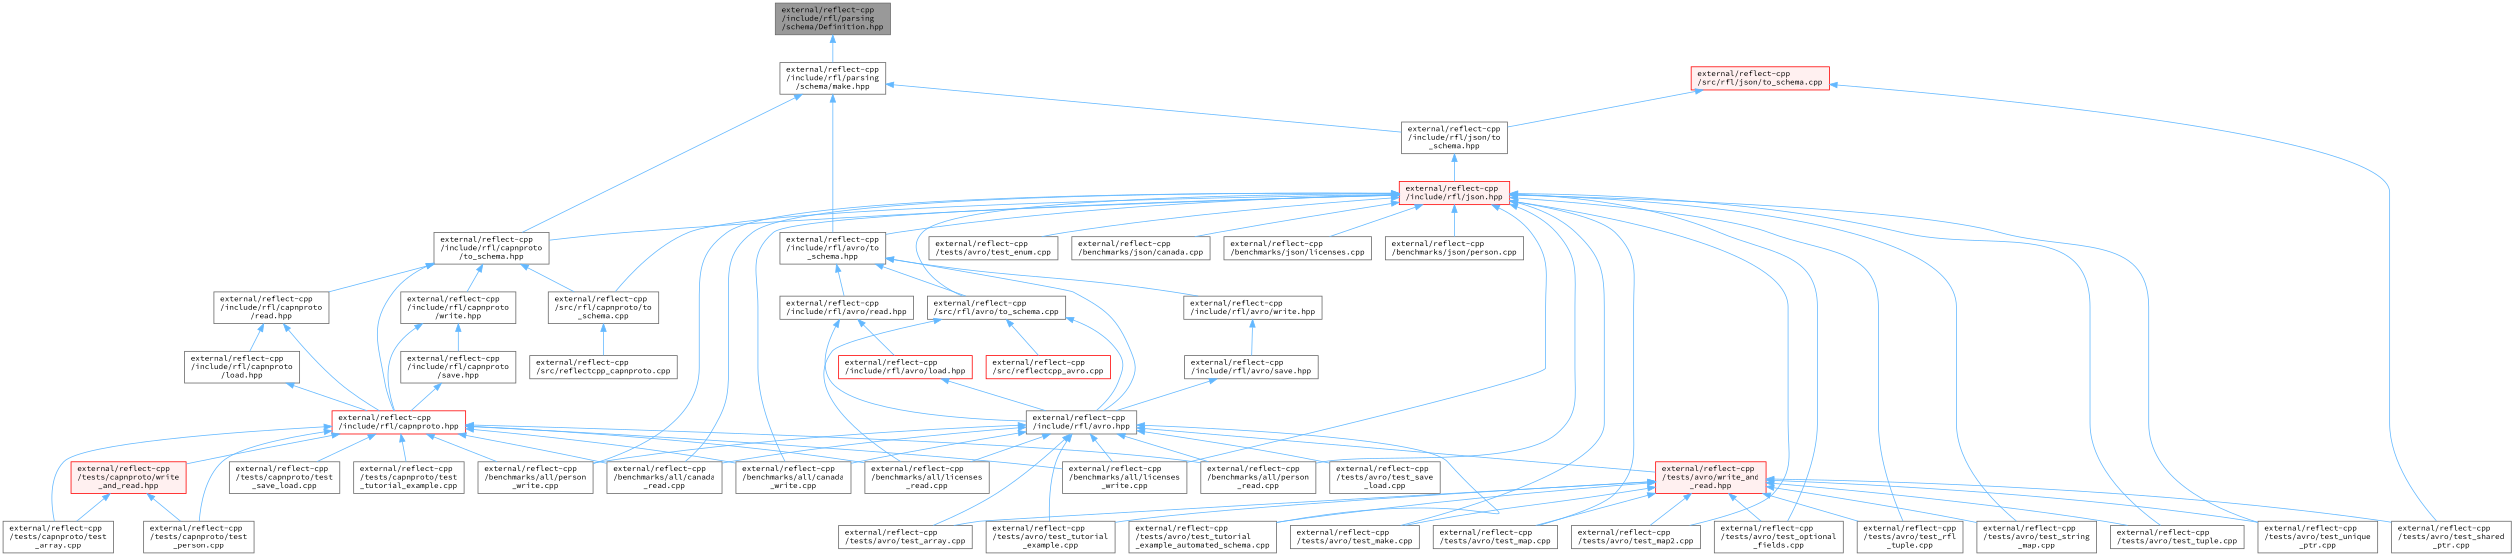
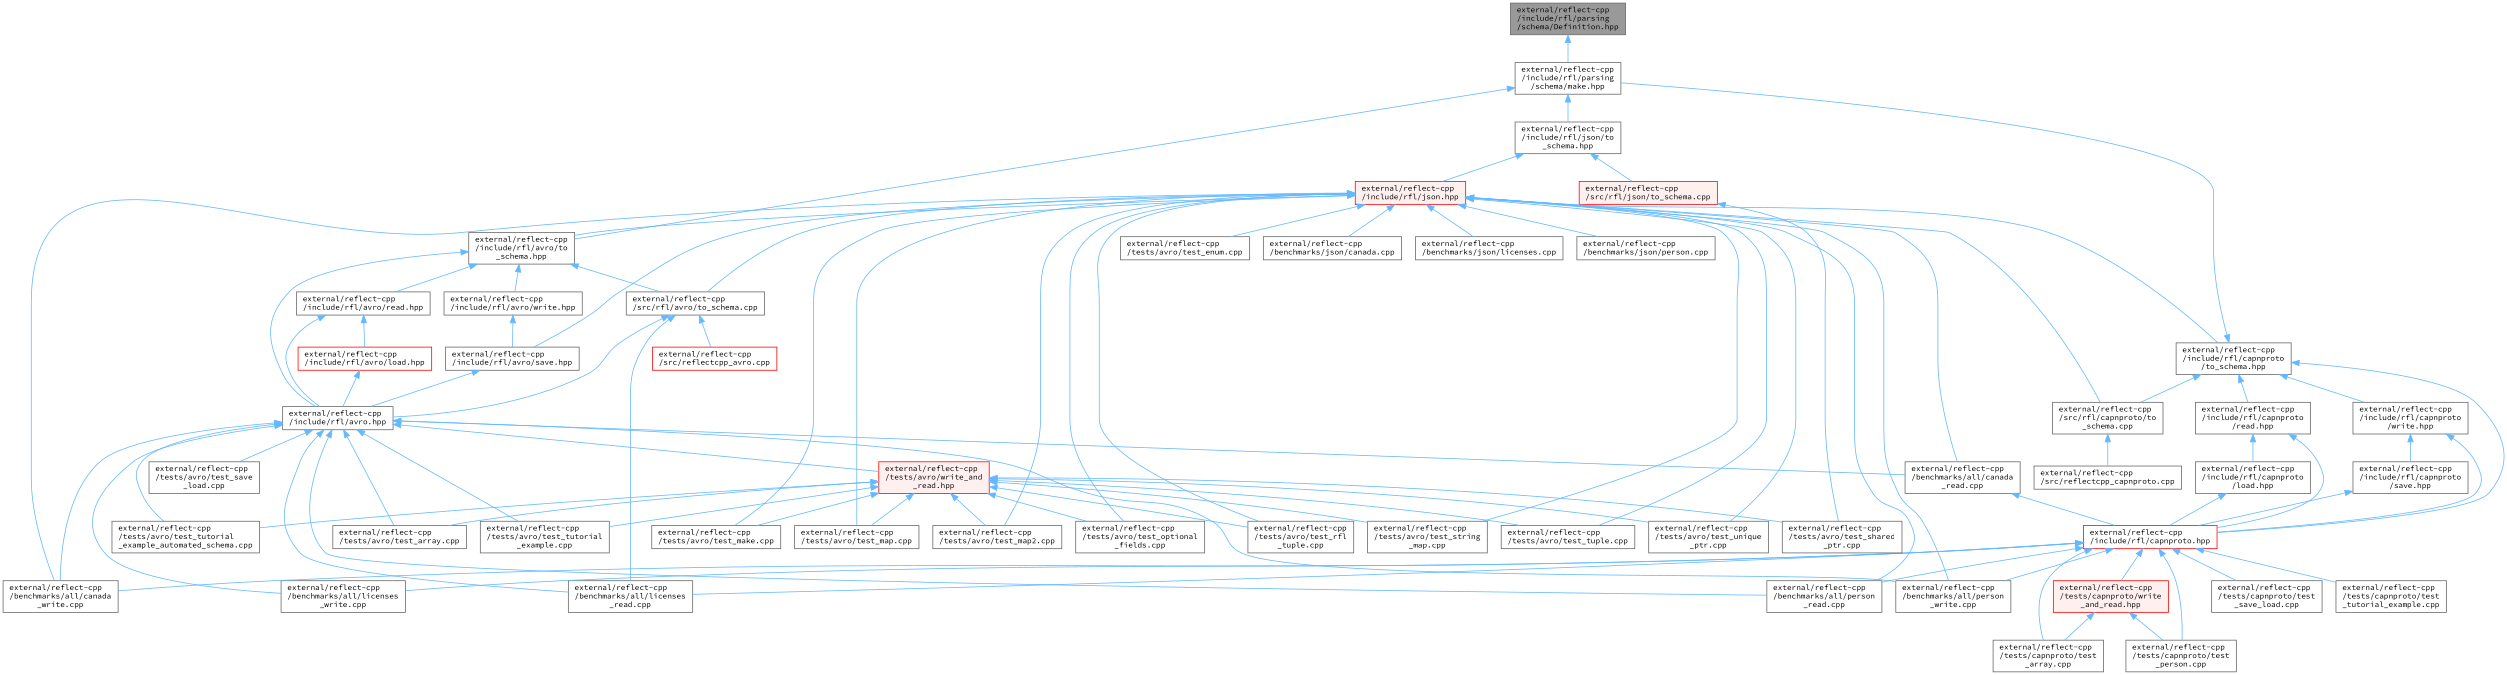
(1601, 109) -> (1615, 170)
(659, 165) -> (1996, 123)
(1455, 397) -> (798, 222)
(536, 449) -> (2067, 511)
